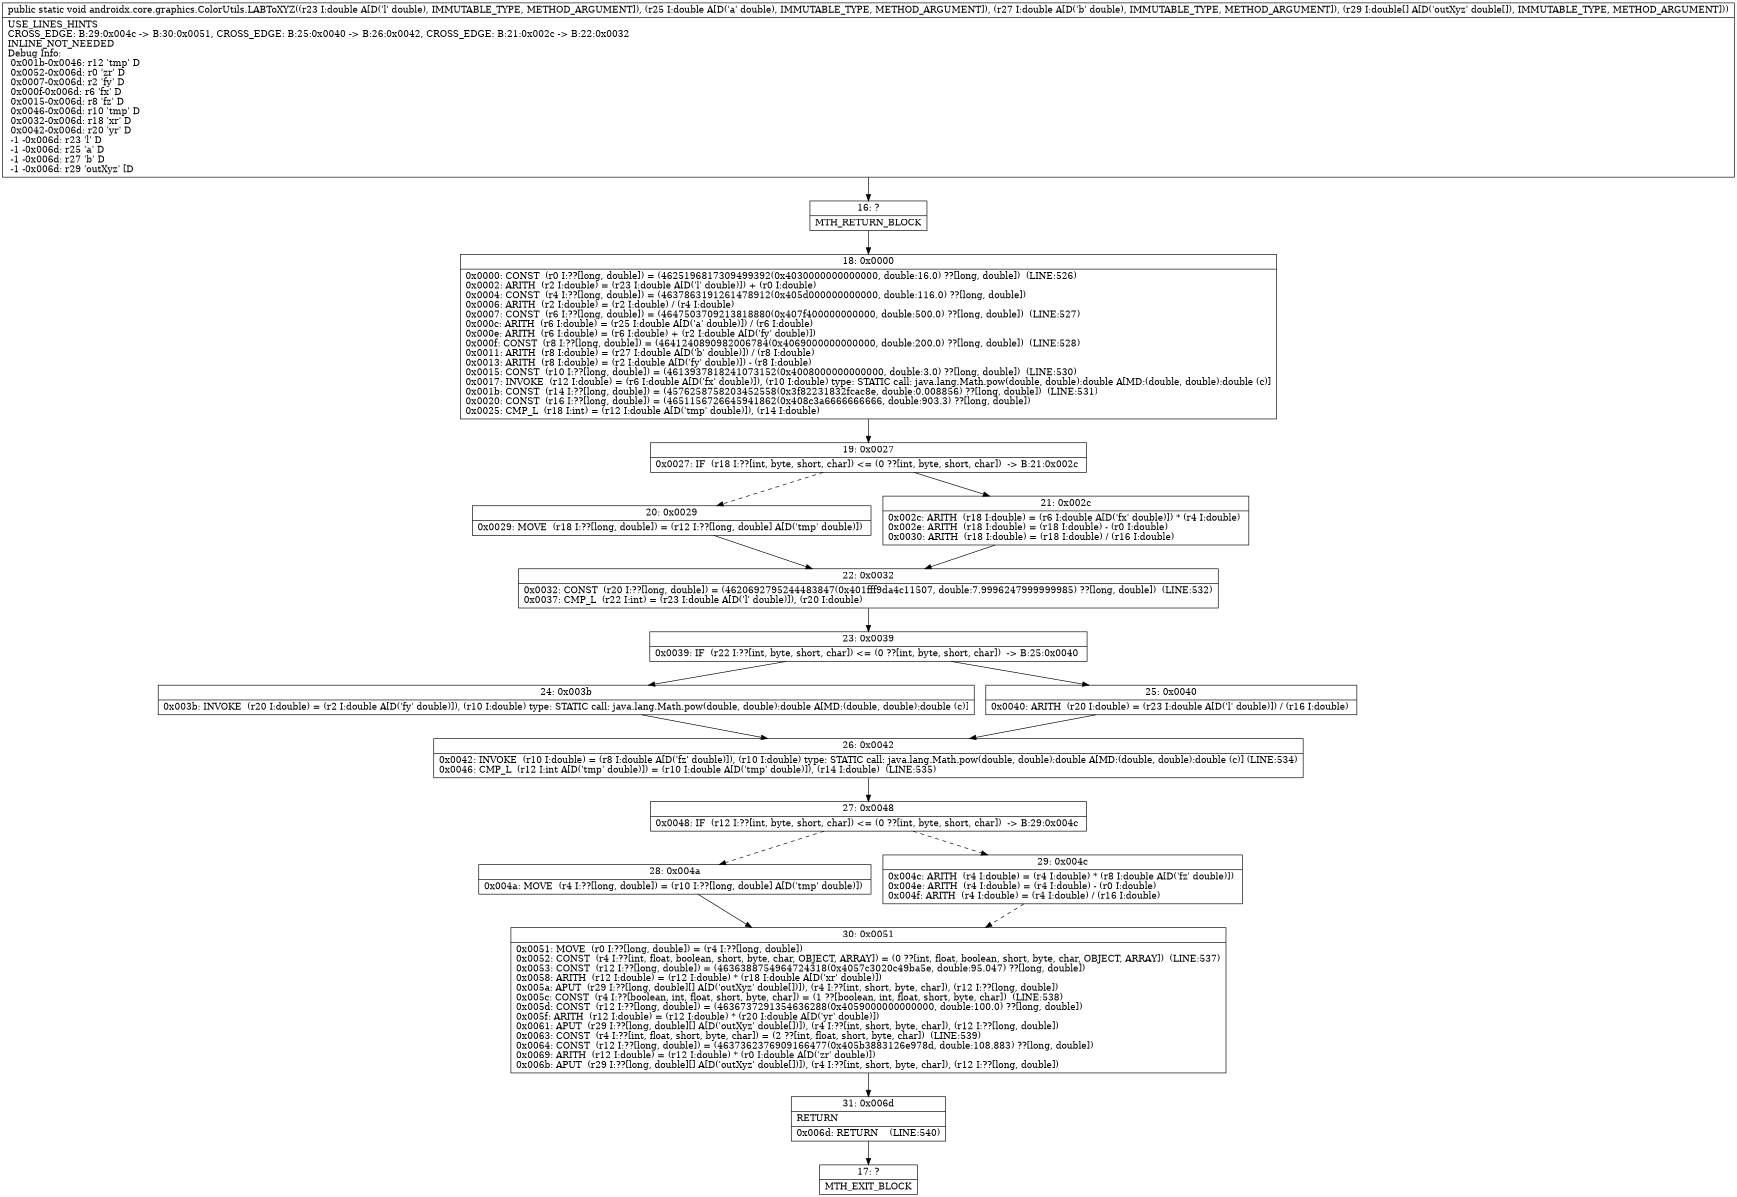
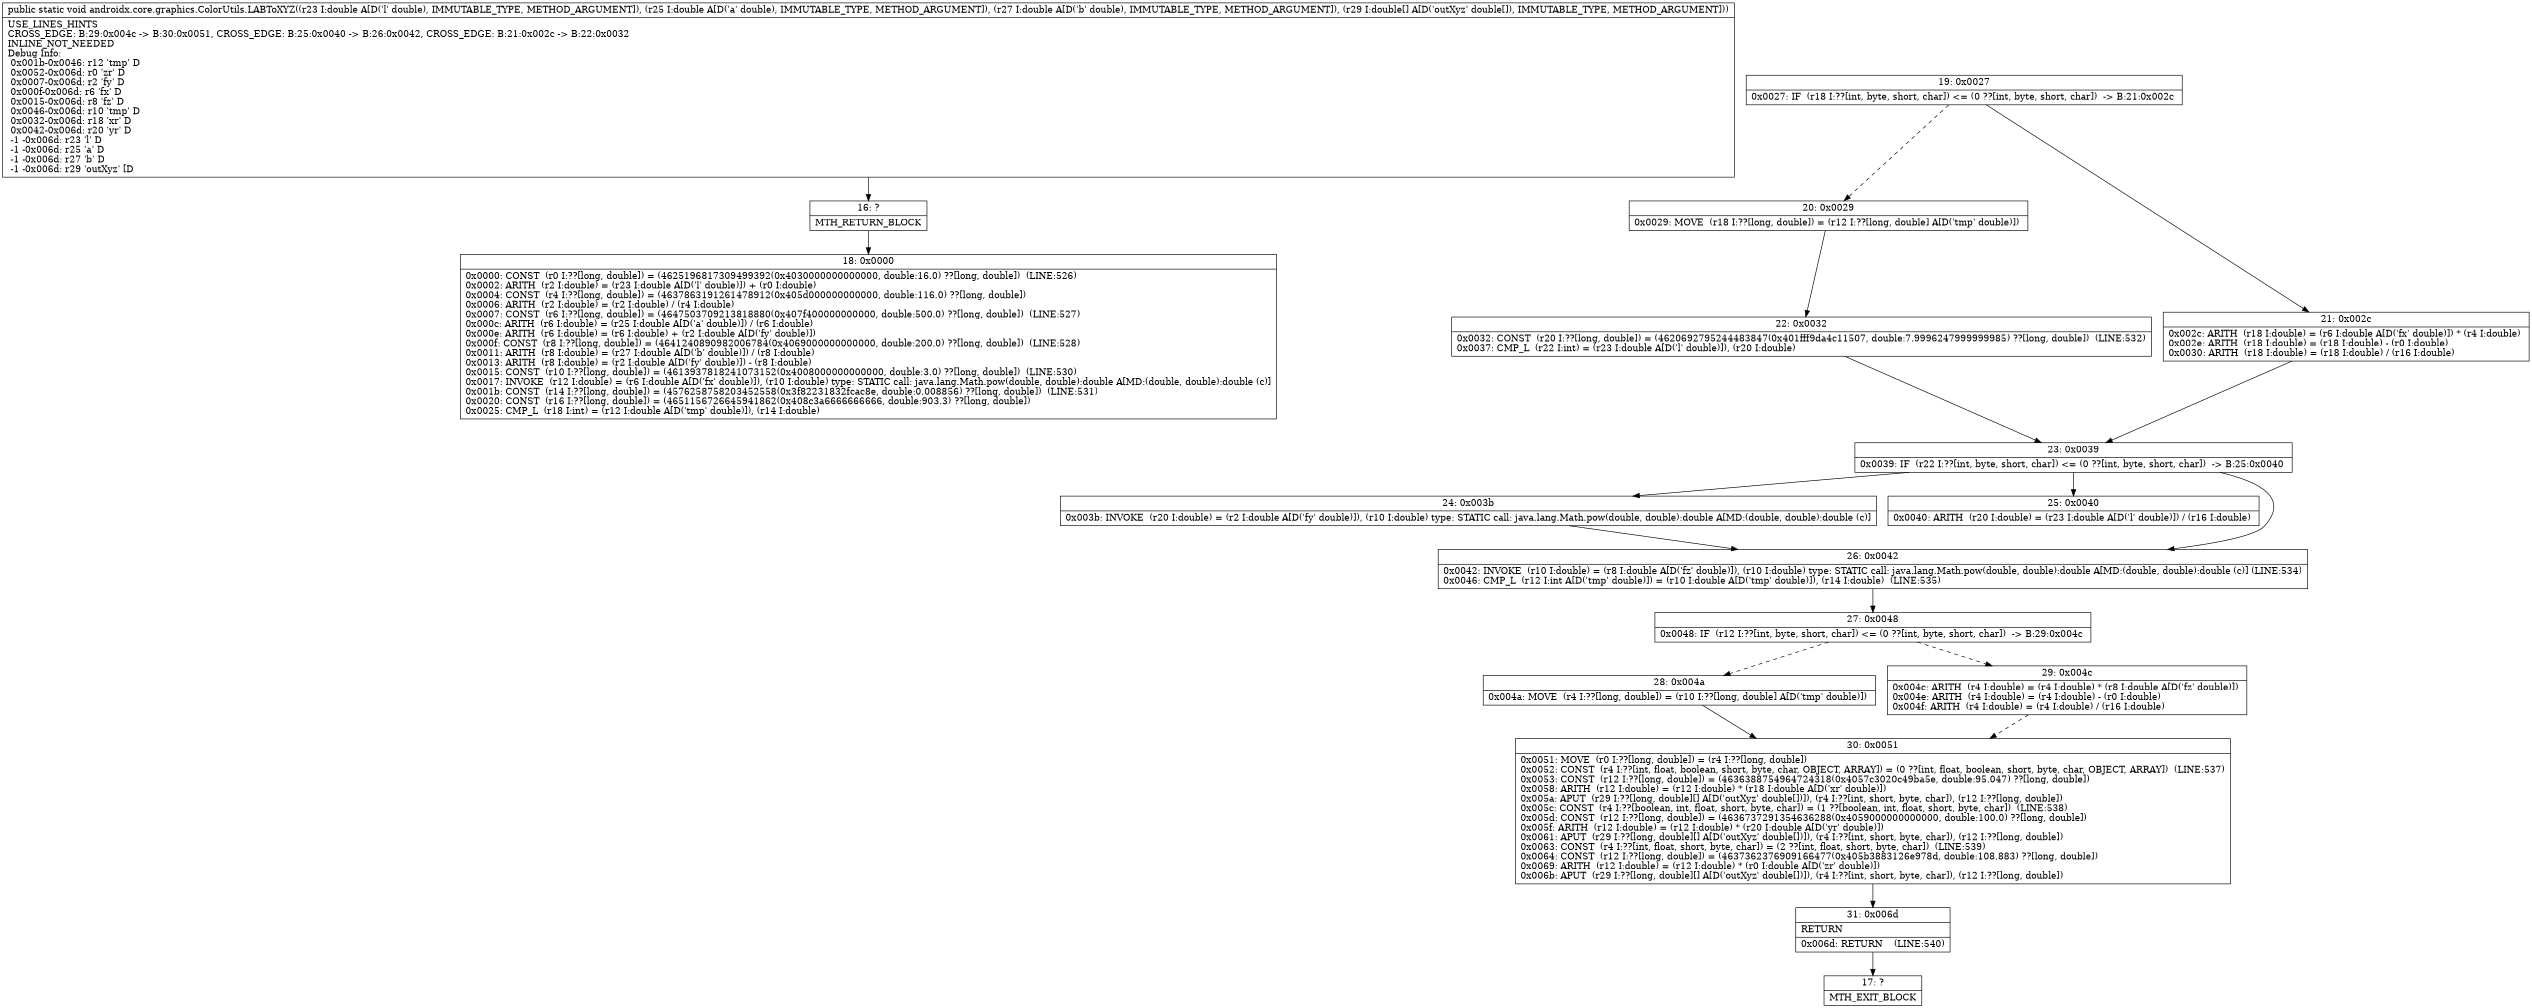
(868, 428) -> none
(963, 556) -> (2202, 401)
(1036, 726) -> (2263, 527)
